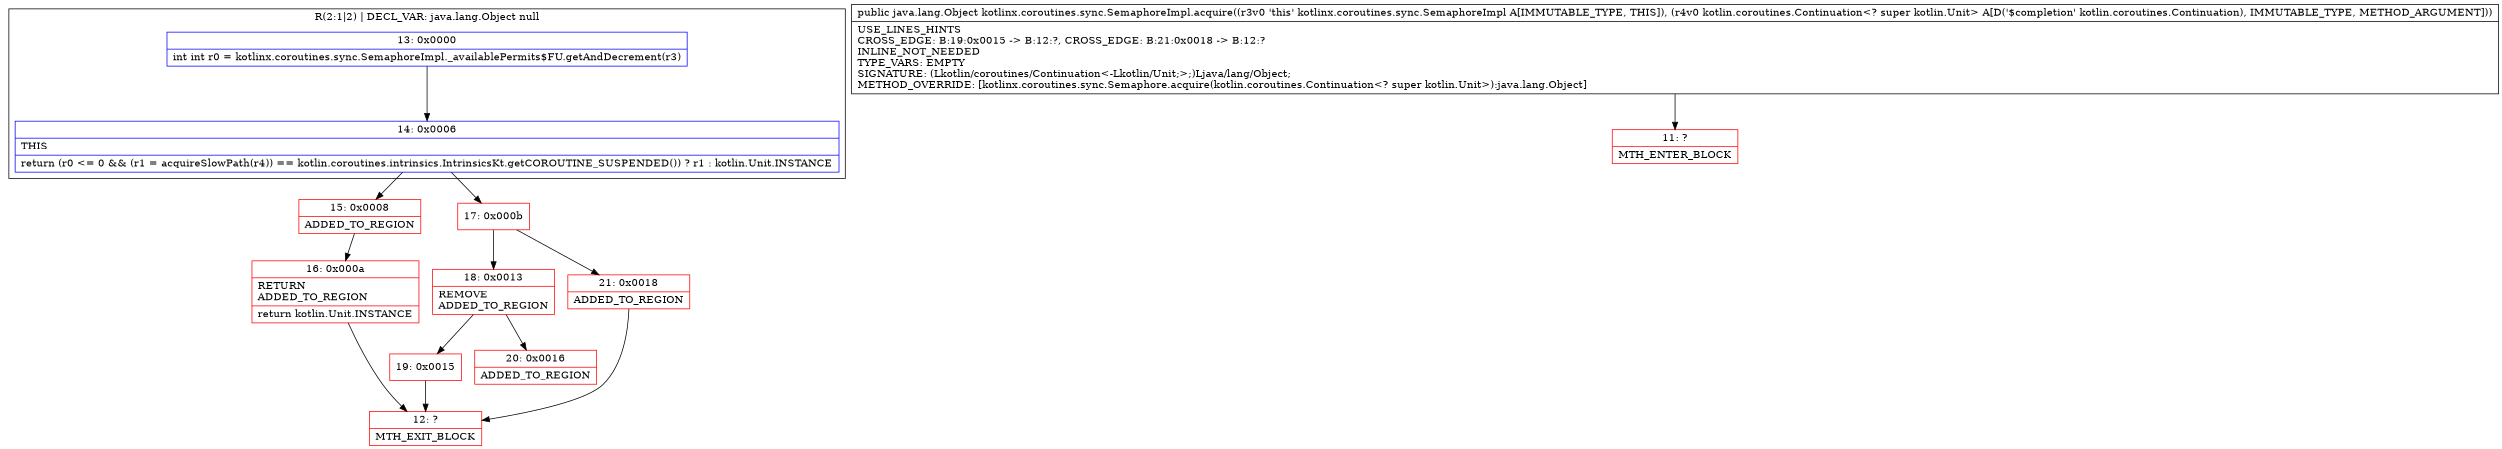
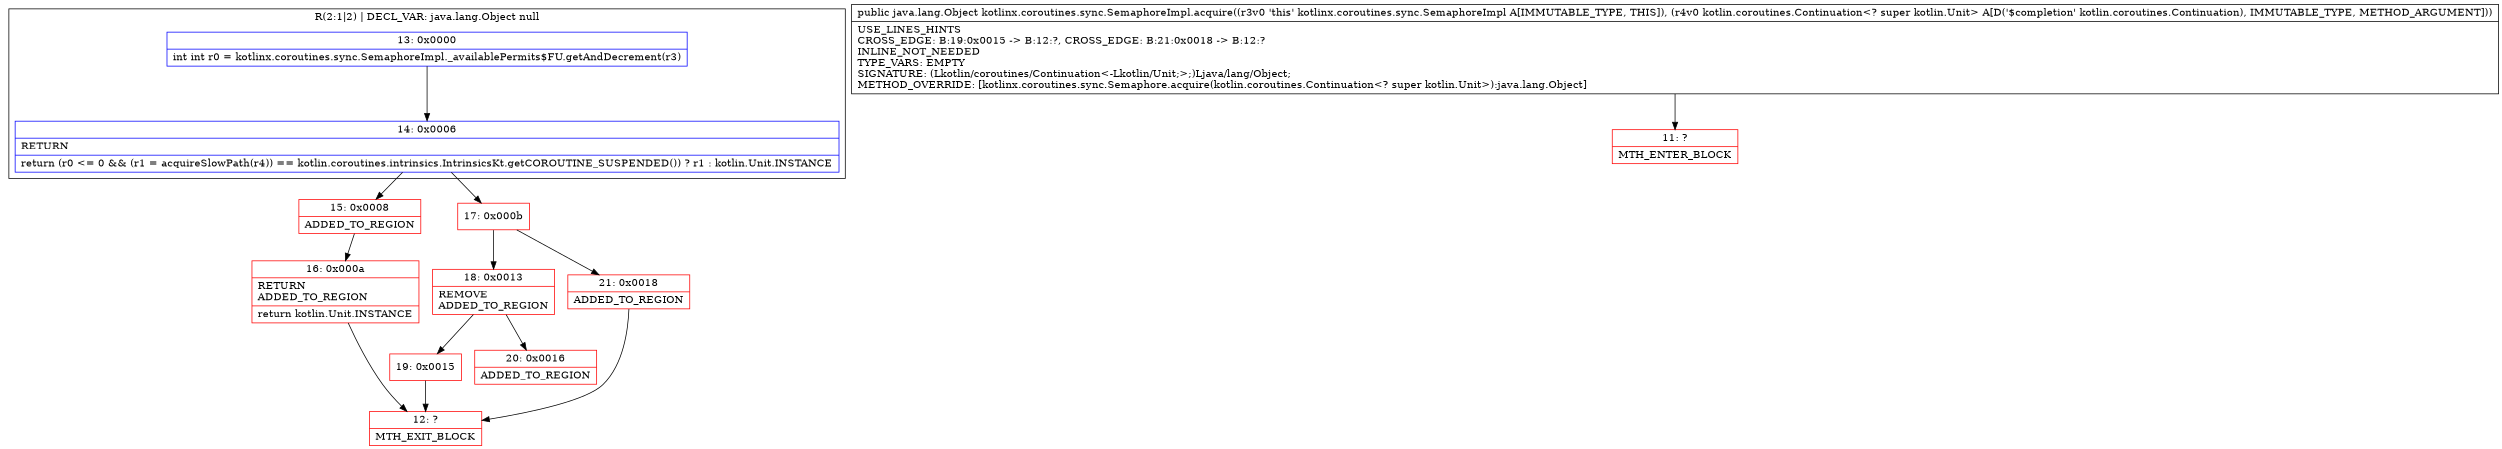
(35, 146) -> (45, 146)
